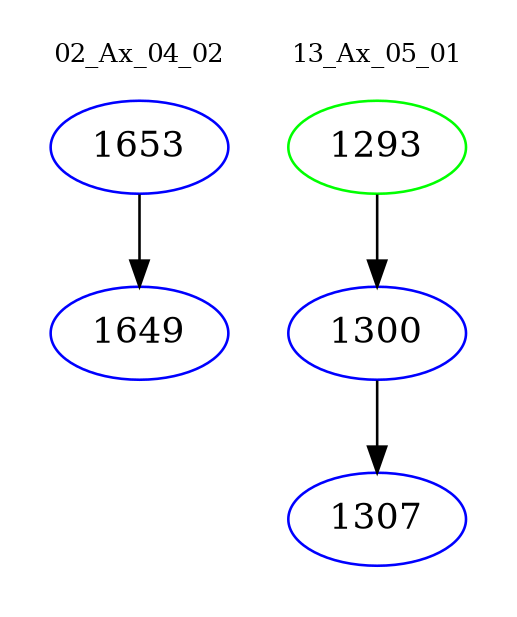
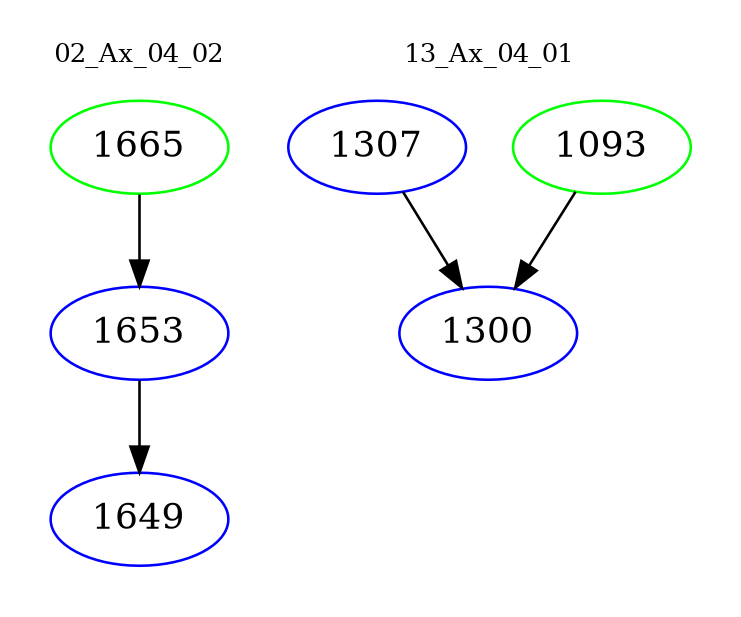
(377, 56) -> (490, 56)
none -> (140, 147)
(377, 147) -> (602, 147)
(377, 414) -> (426, 229)
